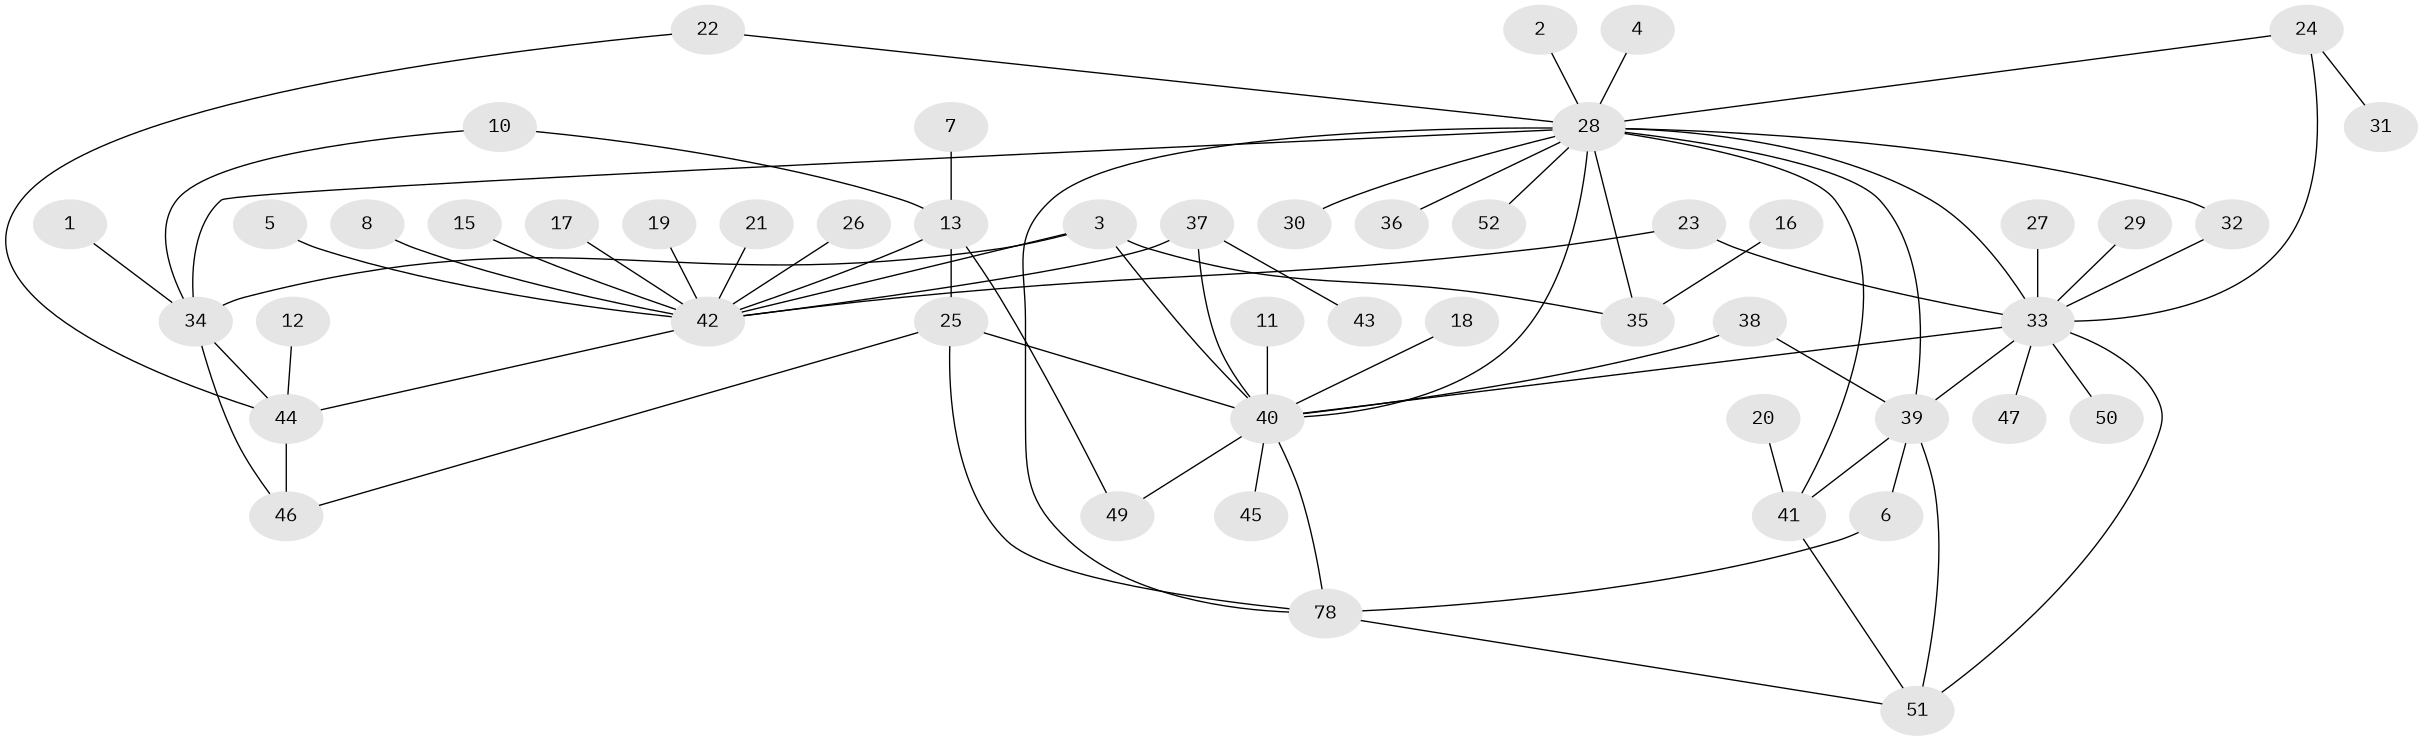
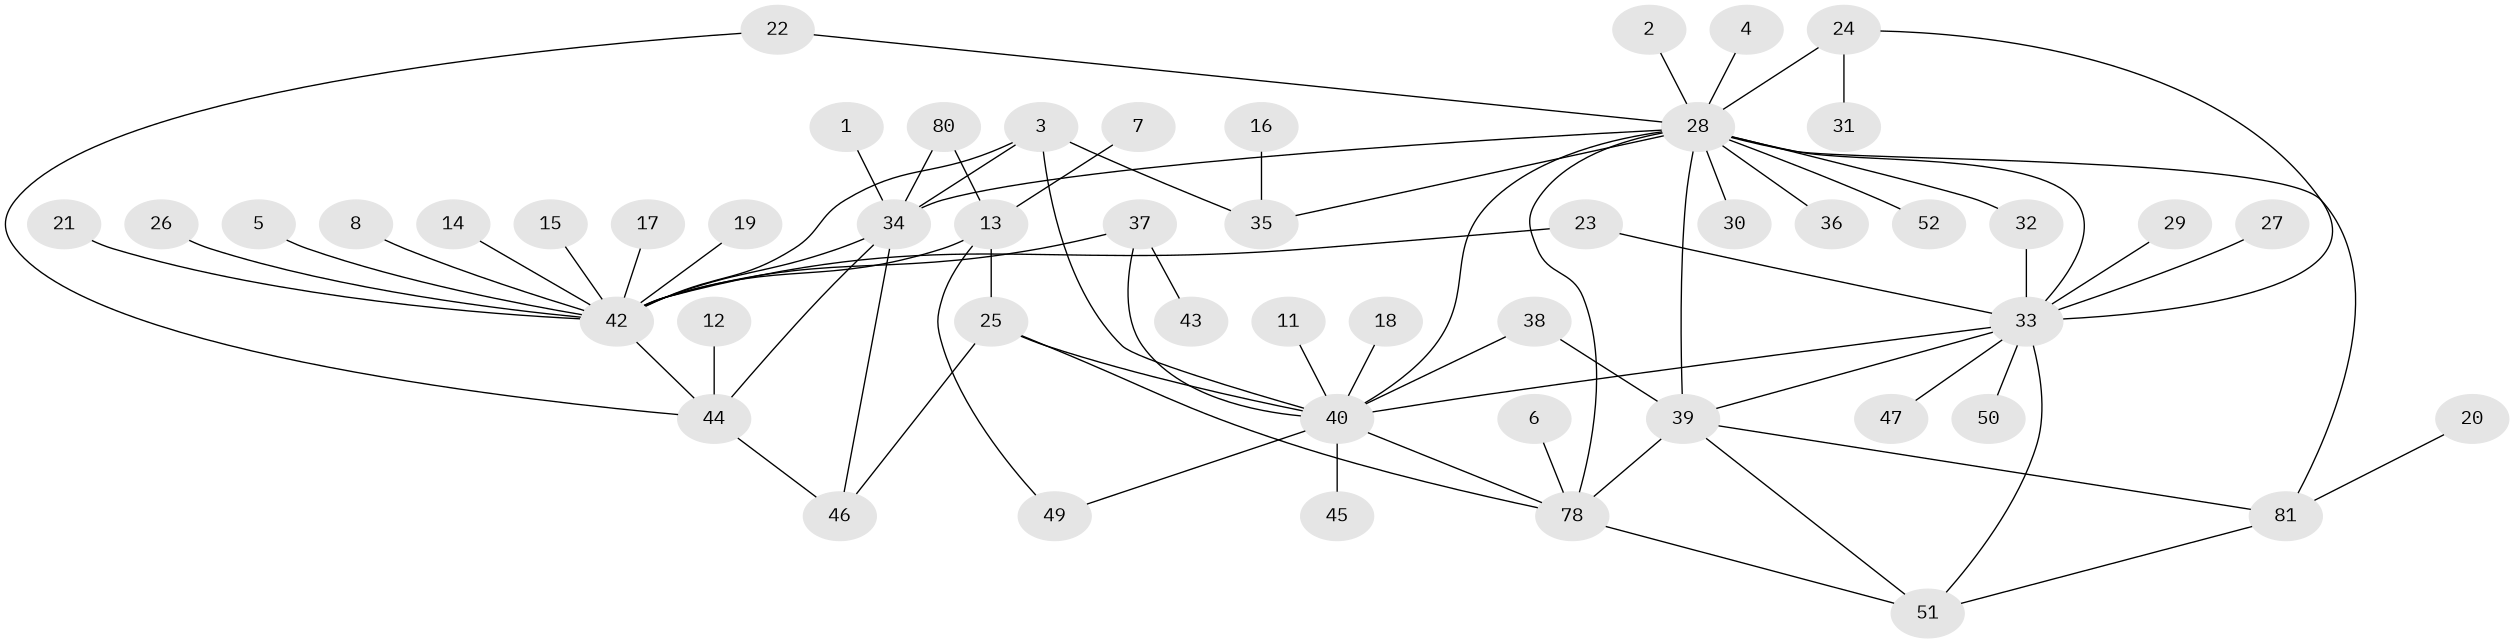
(500, 127) -> (944, 127)
none -> (453, 224)
none -> (805, 259)
(1899, 468) -> (1628, 468)
(1789, 516) -> (2286, 516)
